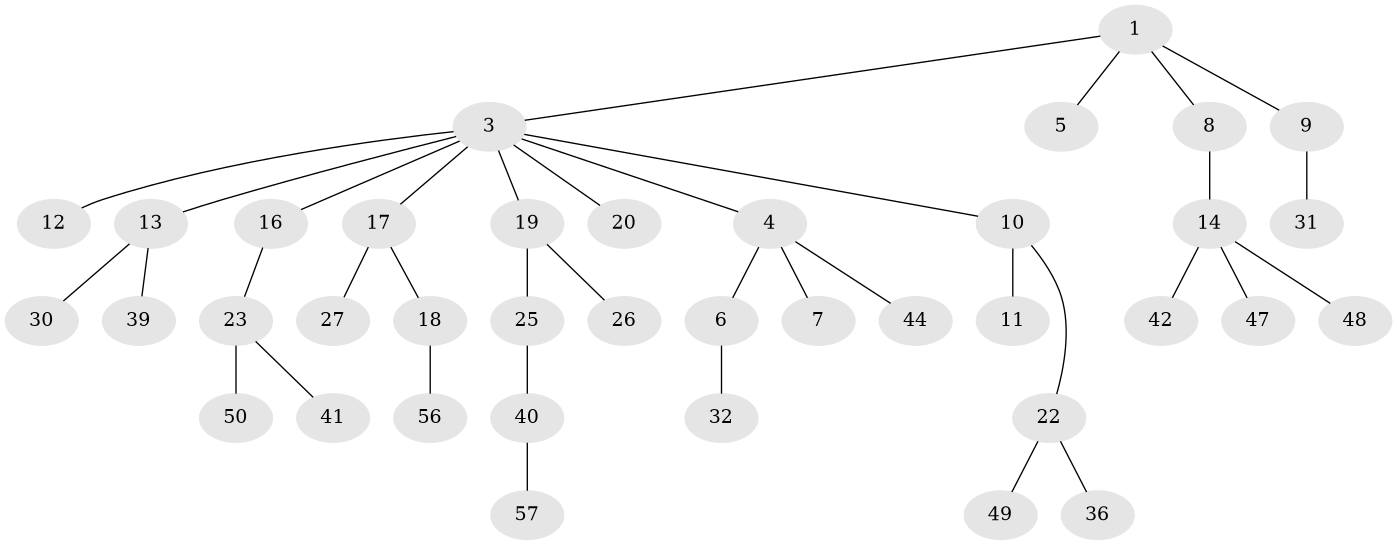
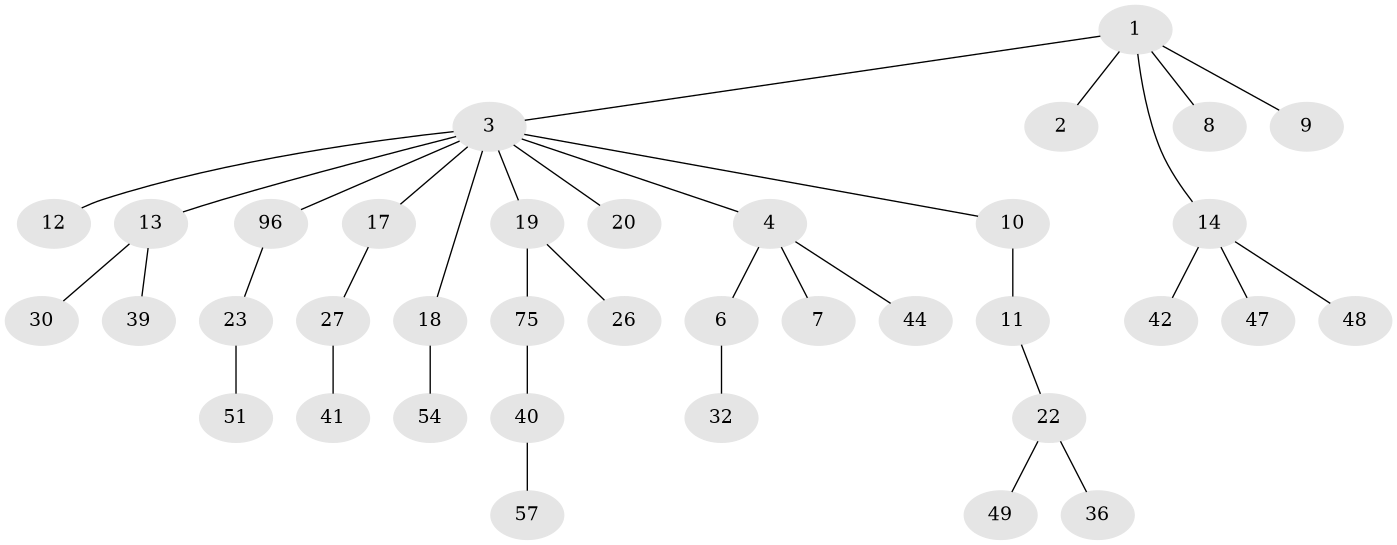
(1061, 127) -> (1061, 127)
(1210, 175) -> (1154, 132)
(271, 224) -> (271, 224)
(1307, 224) -> none
(405, 272) -> (460, 224)
(1065, 316) -> (1031, 369)
(527, 321) -> (527, 321)
(284, 369) -> (333, 370)
(236, 418) -> (236, 418)
(430, 418) -> (430, 418)
